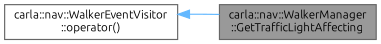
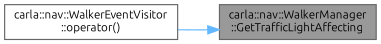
(204, 14) -> (193, 30)
